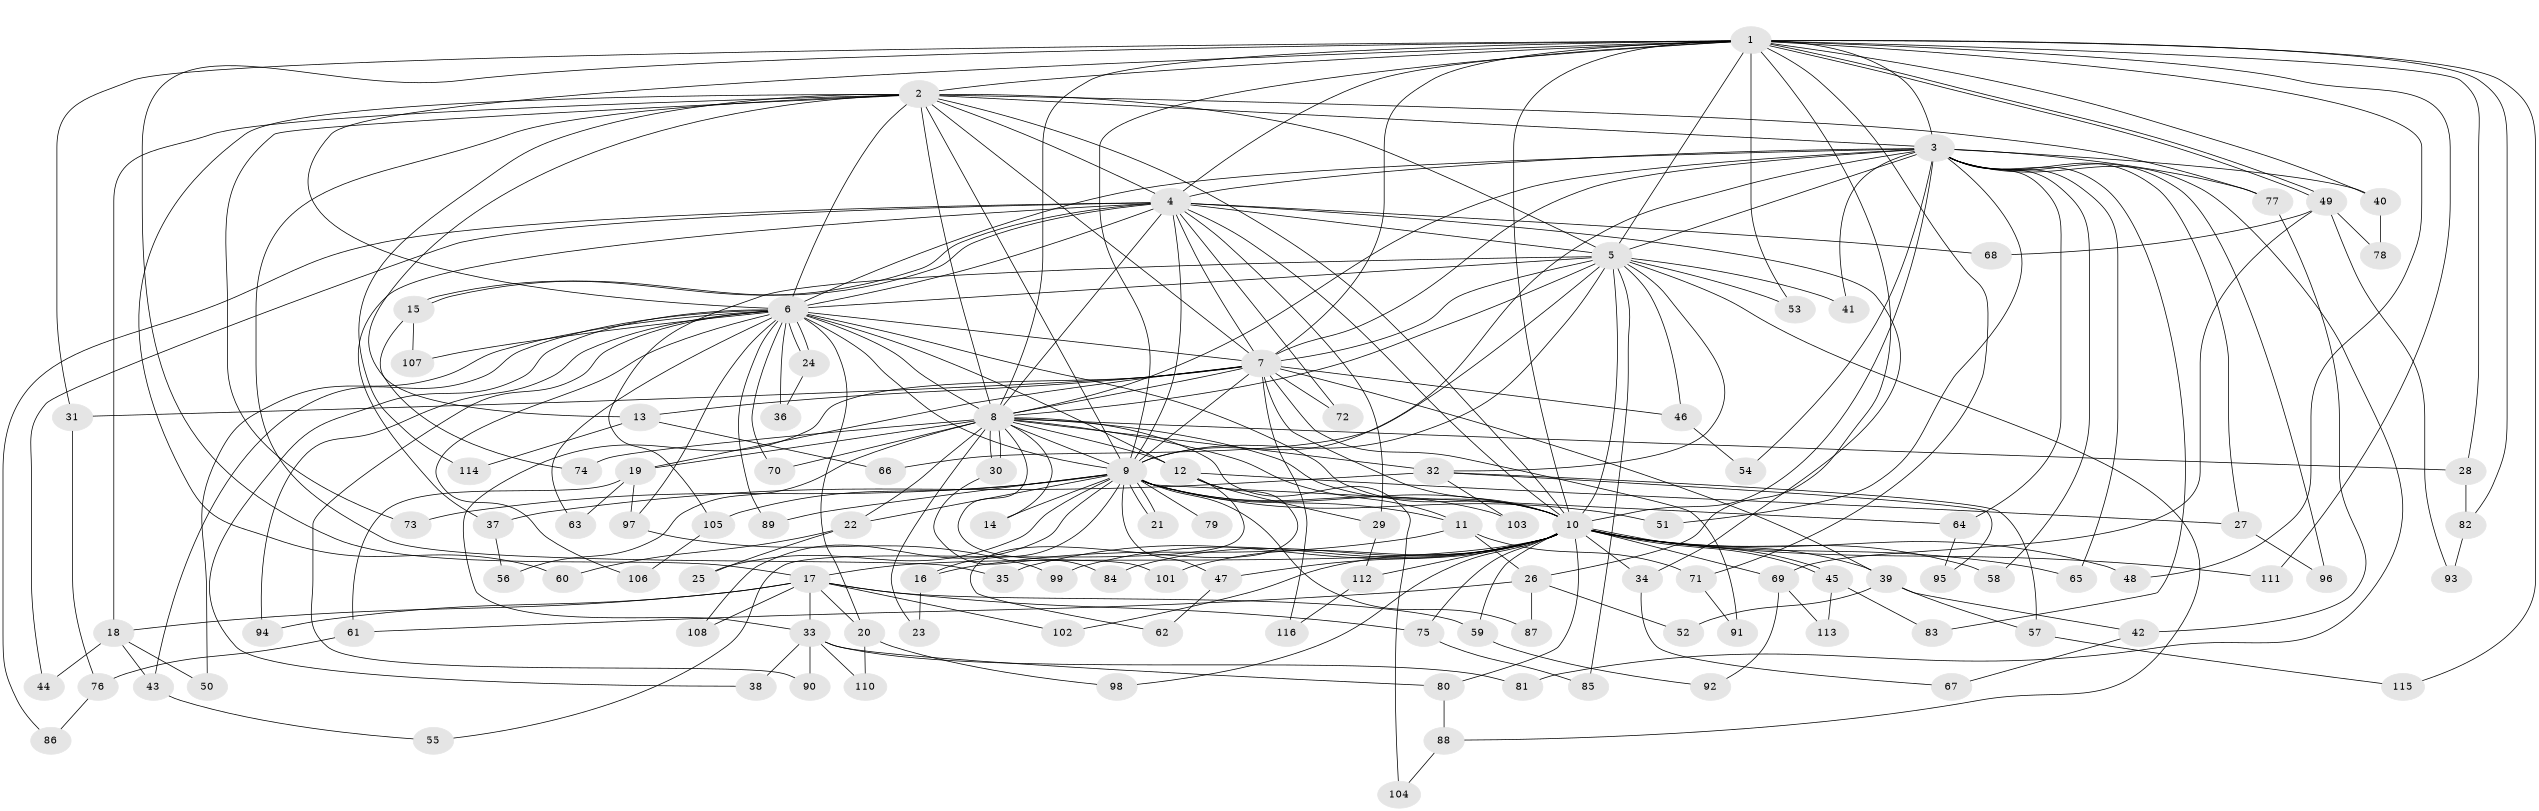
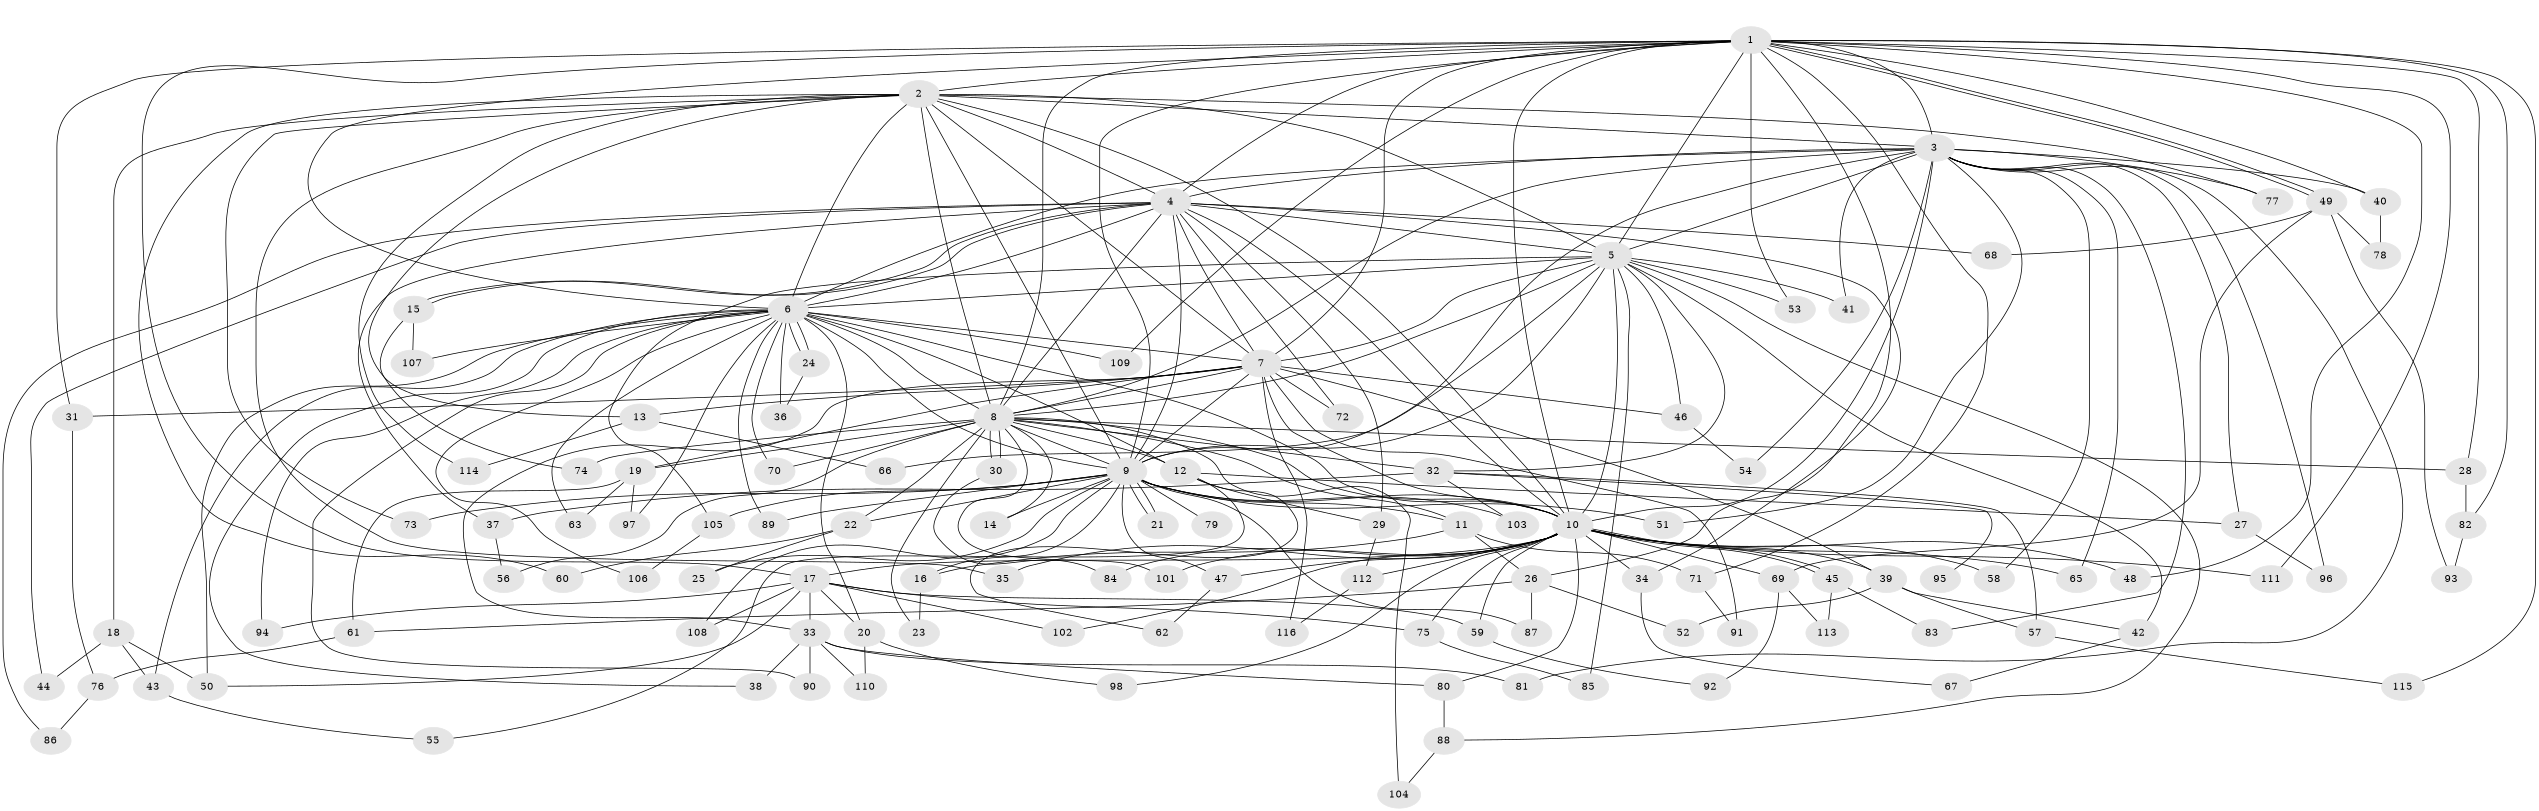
(1576, 194) -> none
none -> (1121, 364)
(2345, 502) -> (1895, 438)
(1960, 525) -> none
(1057, 579) -> none
(347, 613) -> (525, 677)
